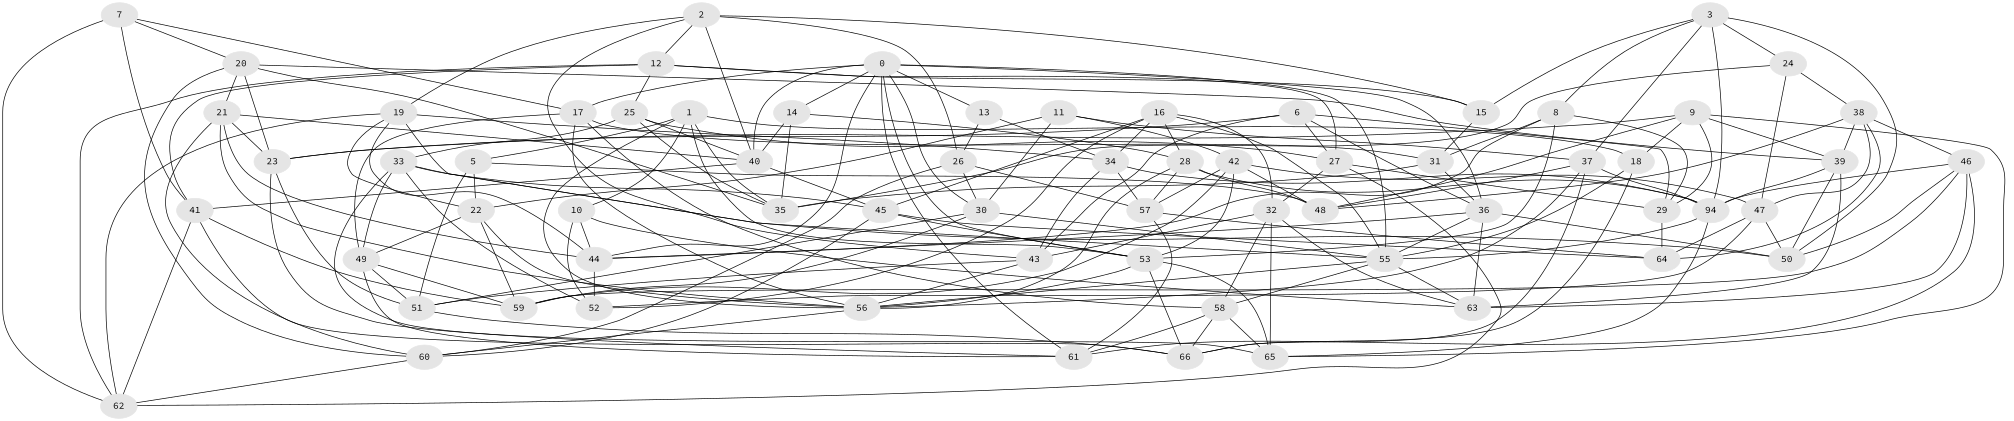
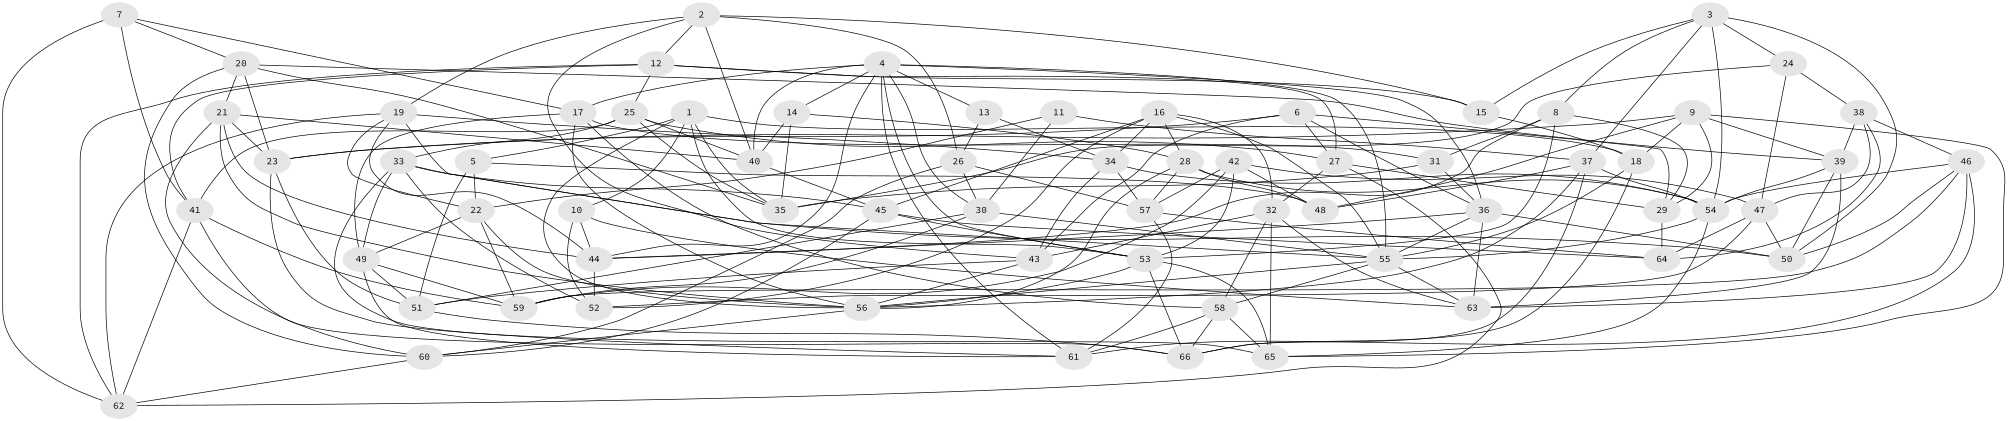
(882, 64) -> (882, 64)
(1149, 132) -> none
(1458, 137) -> (1561, 133)
(488, 185) -> (353, 132)
(1556, 188) -> none
(1711, 211) -> (1711, 211)
